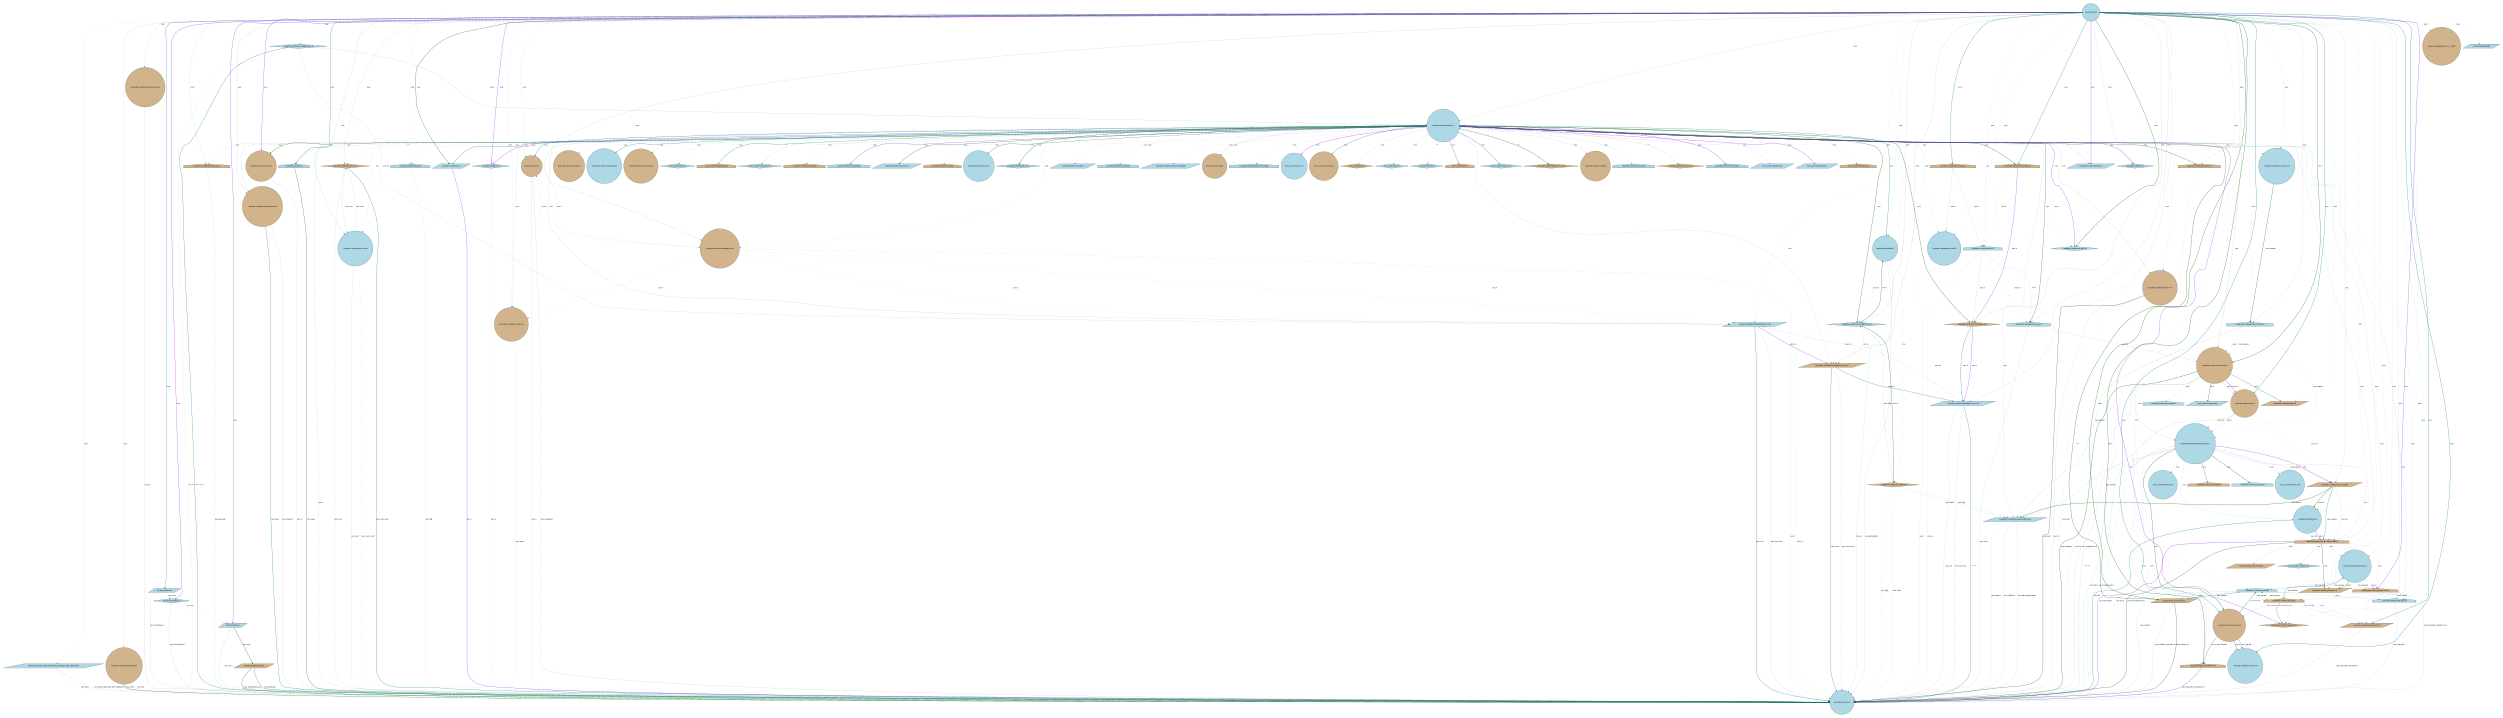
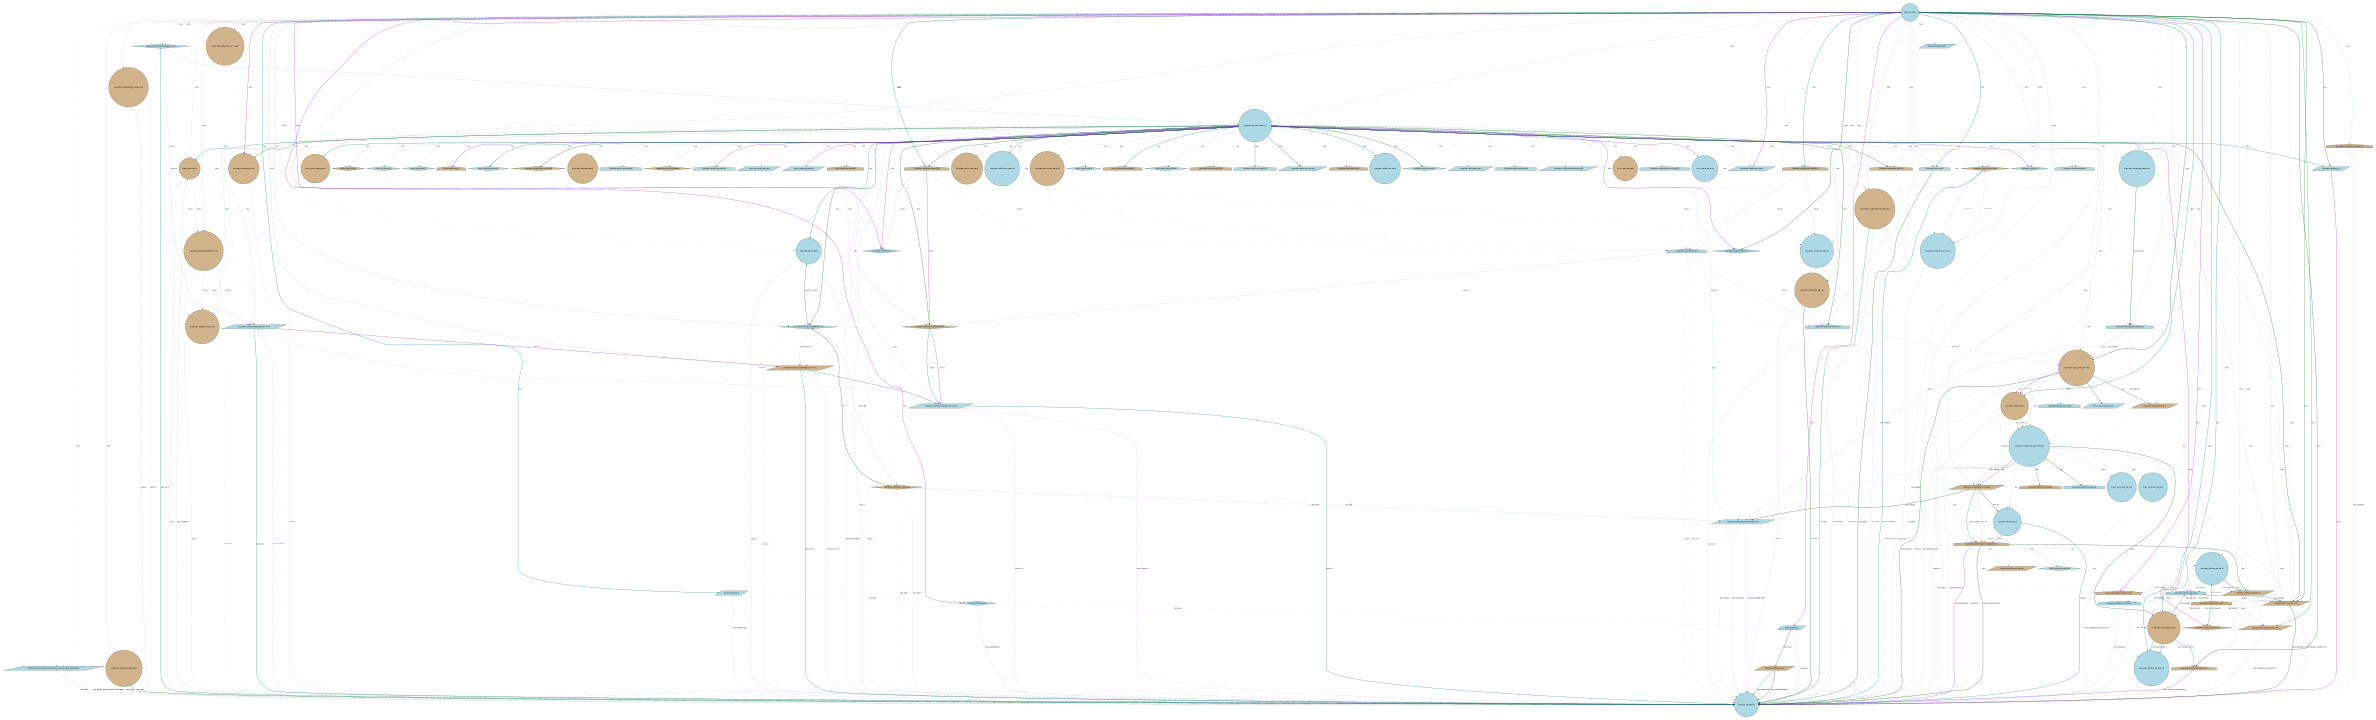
(815, 138) -> none
none -> (895, 204)
